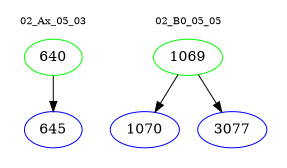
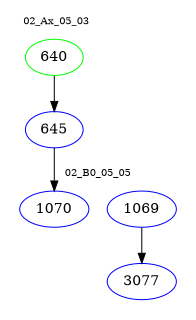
(188, 57) -> (142, 209)
(169, 89) -> (54, 170)
